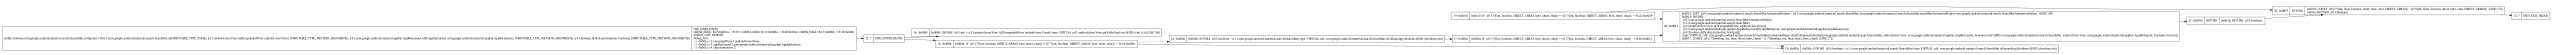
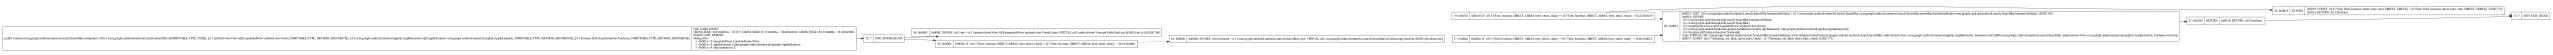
(2293, 17) -> (2387, 19)
(1447, 39) -> none
(1921, 49) -> none
